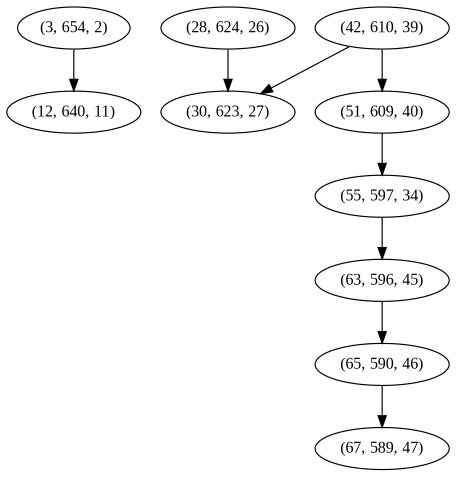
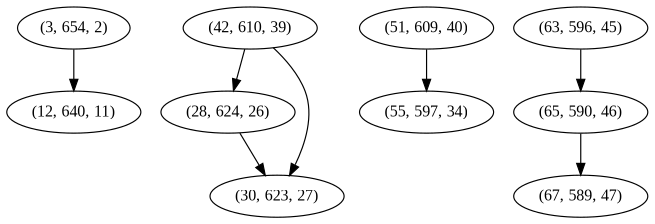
(382, 64) -> (241, 64)
(382, 233) -> none
